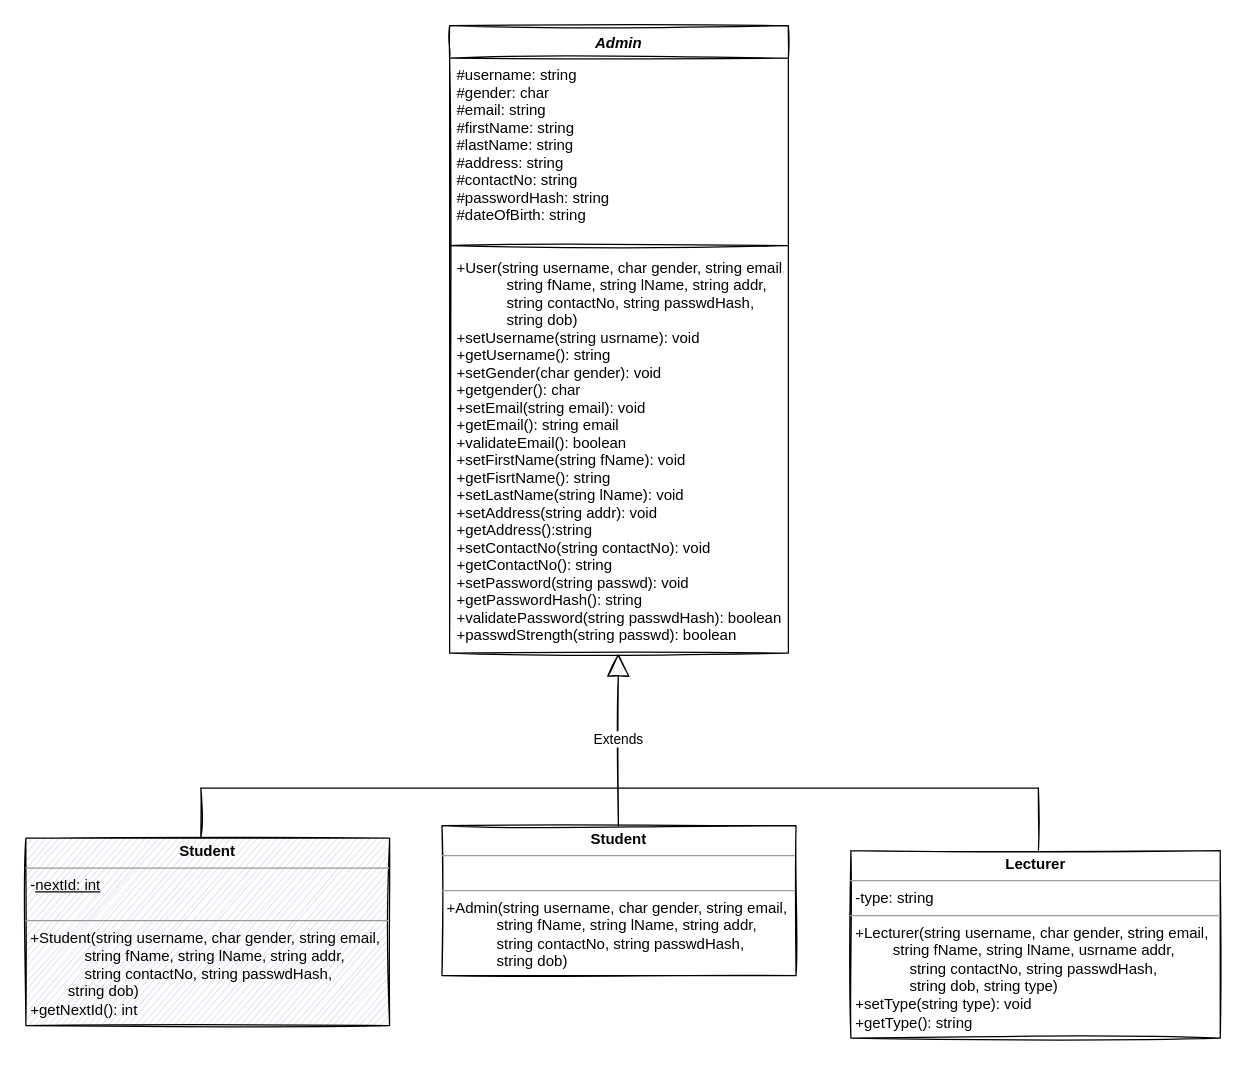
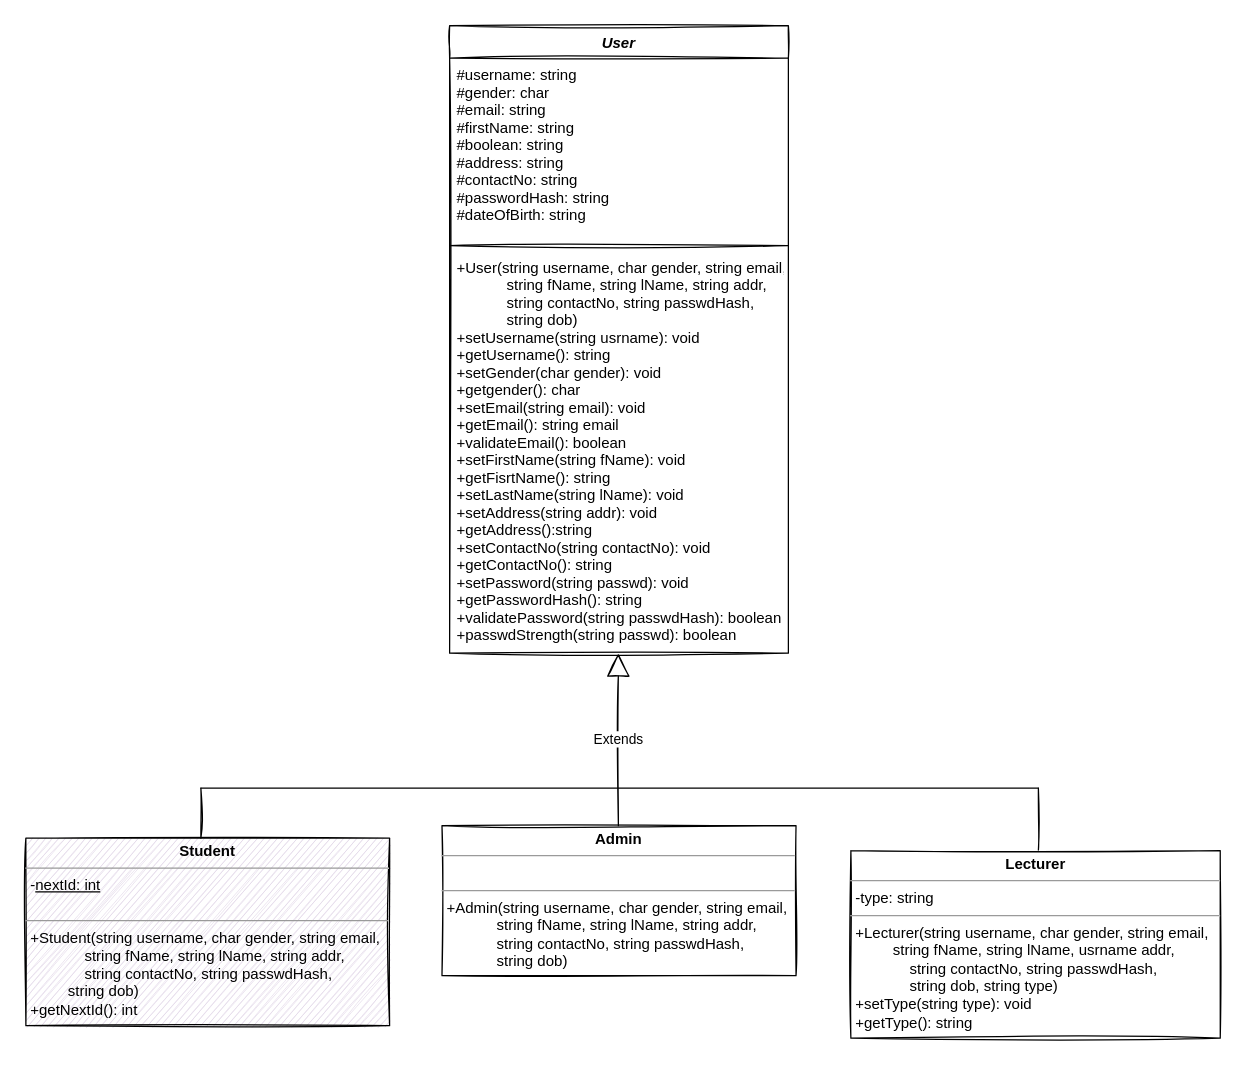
(618, 43) -> (618, 43)
(522, 75) -> (522, 75)
(627, 871) -> (627, 871)
